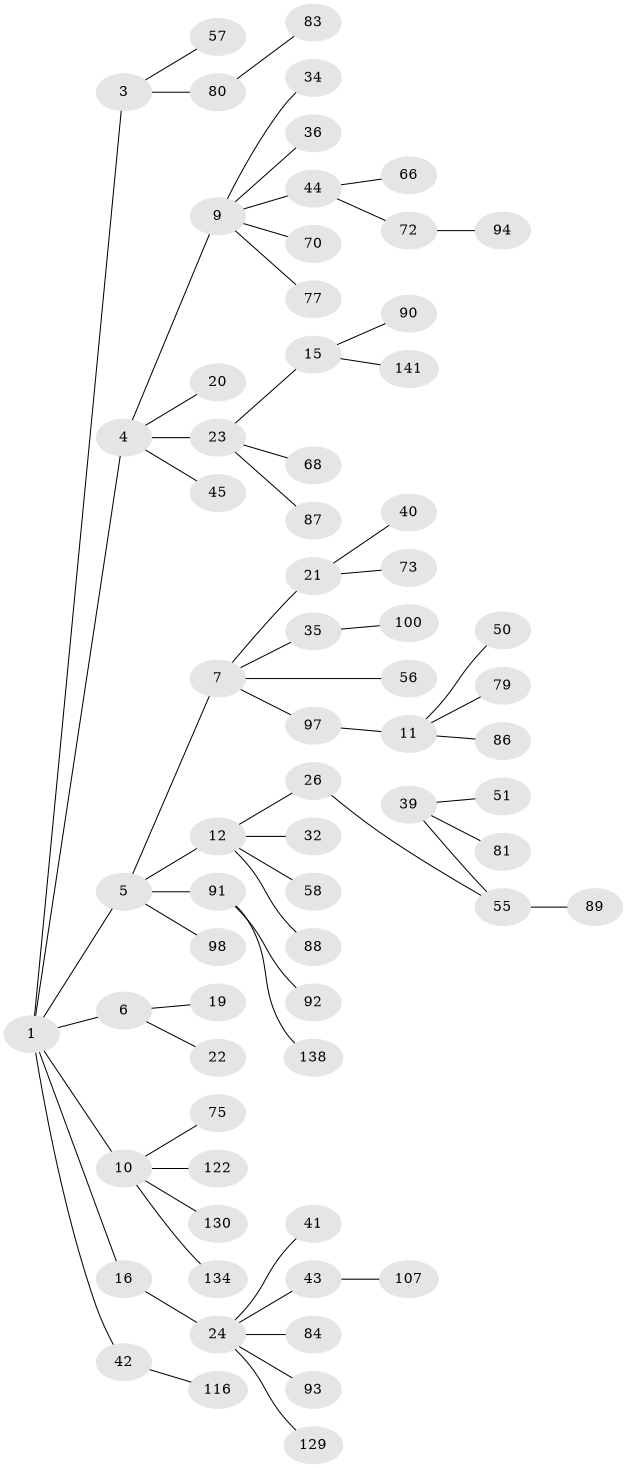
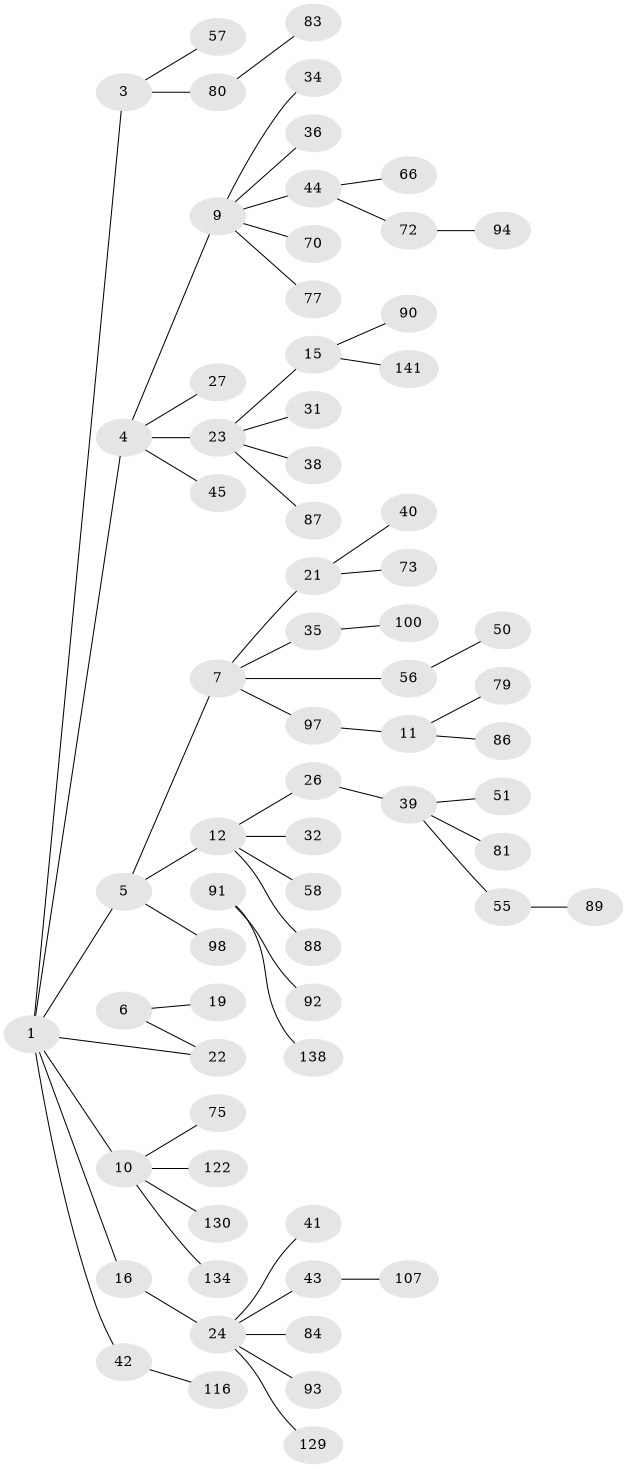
(218, 382) -> (218, 382)
none -> (313, 410)
(313, 465) -> (313, 465)
(457, 683) -> (456, 654)
(404, 849) -> (361, 793)
(171, 892) -> none
(78, 1022) -> (125, 1046)
